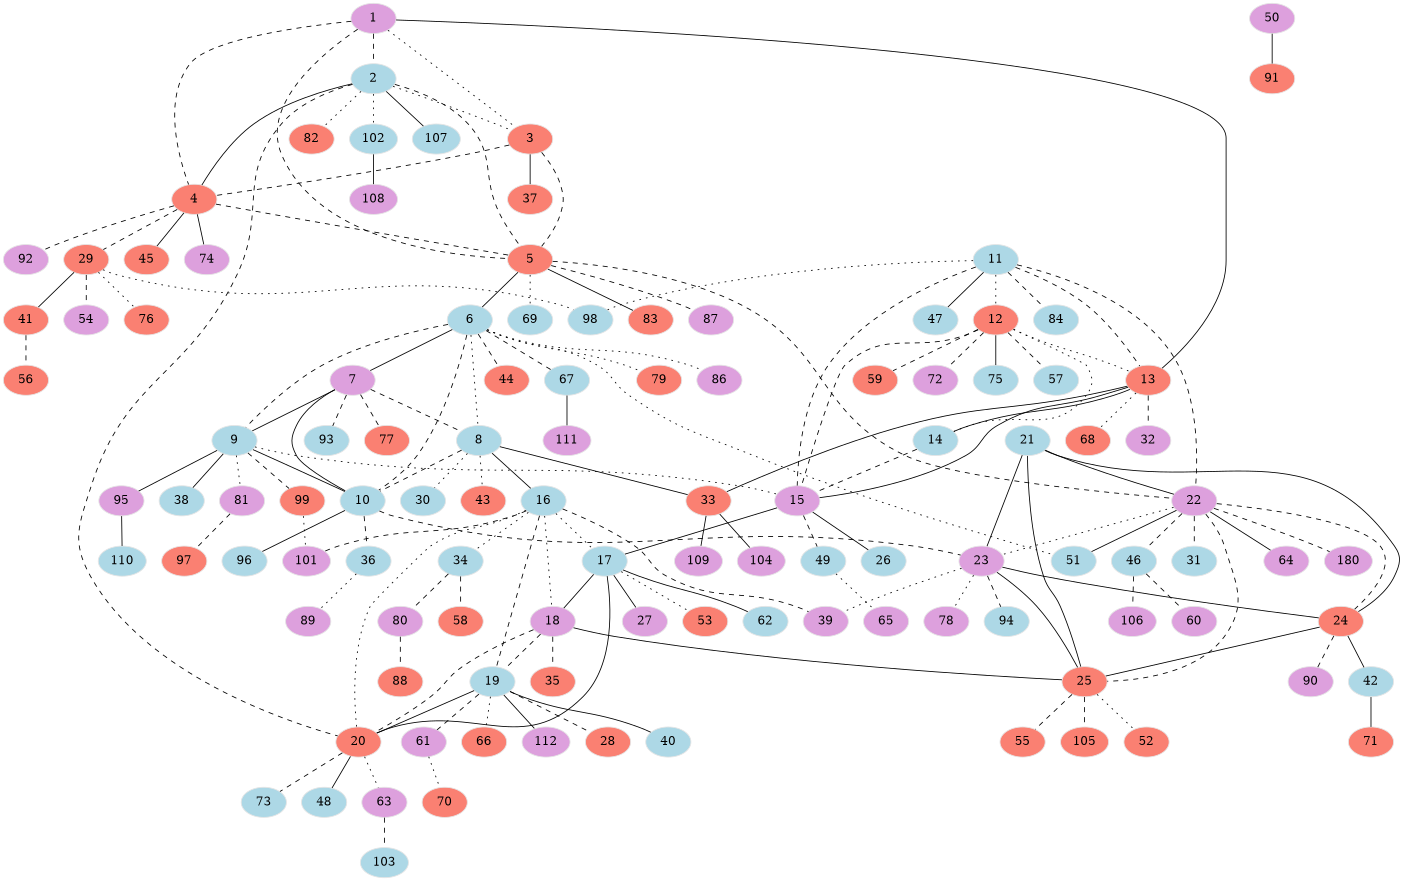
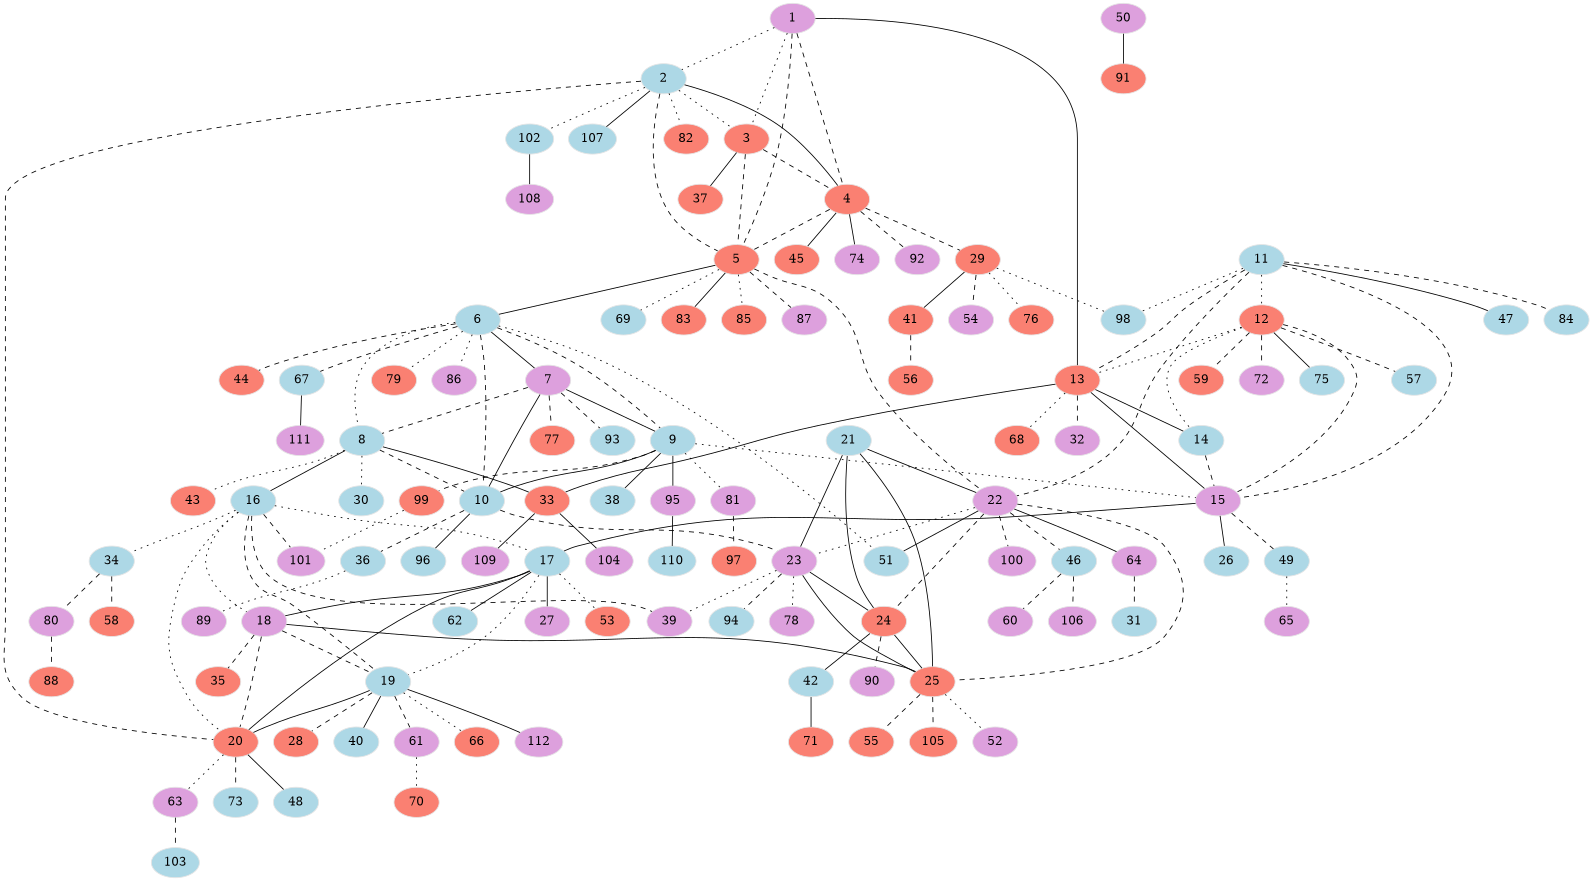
(374, 49) -> (728, 49)
none -> (744, 320)
(1194, 531) -> (1134, 591)
(1348, 561) -> (1012, 561)
none -> (490, 633)
(1147, 742) -> (995, 742)
